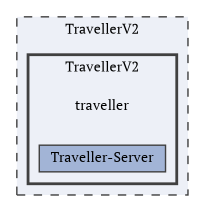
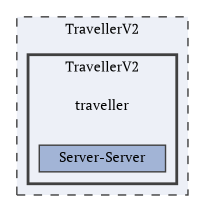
(102, 159) -> (102, 159)
